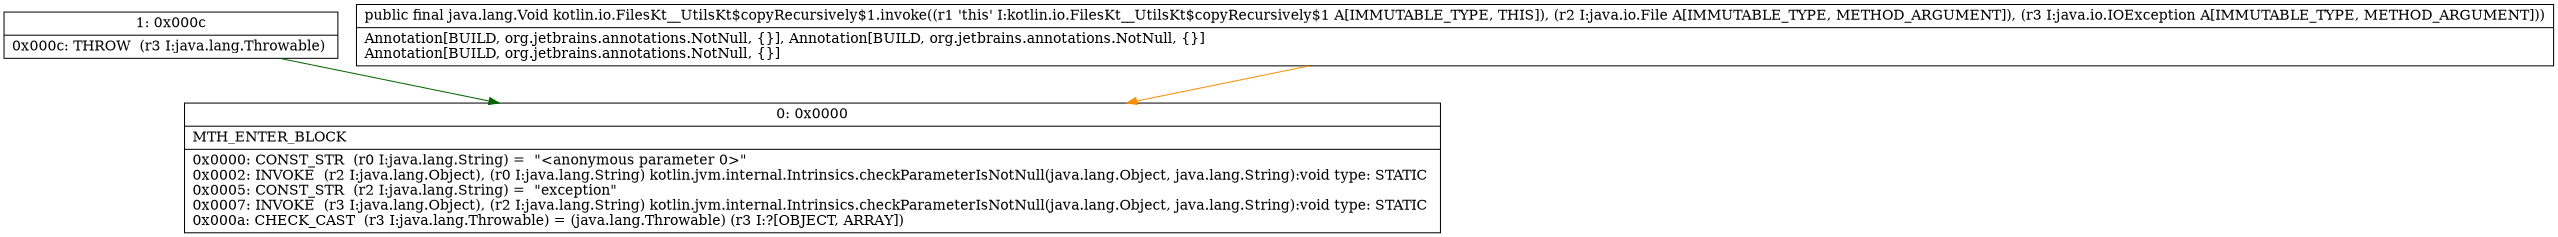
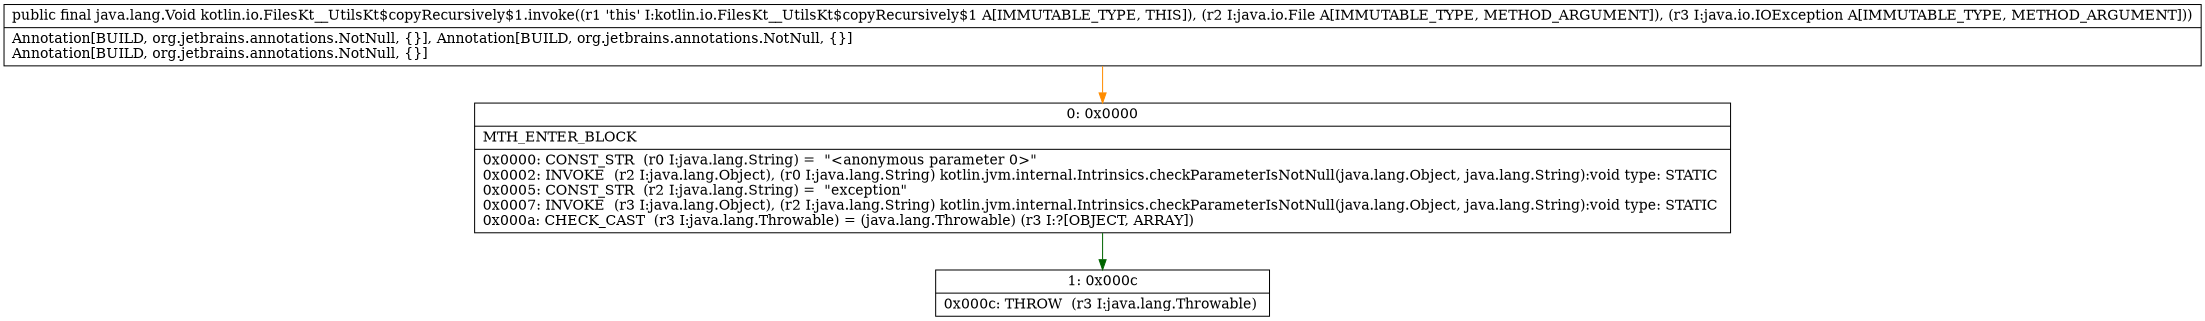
(384, 80) -> (1103, 246)
